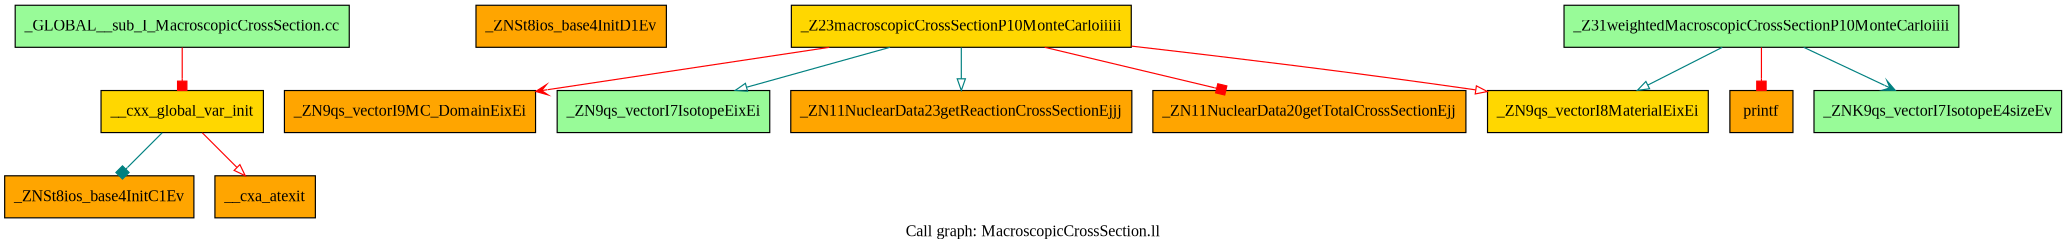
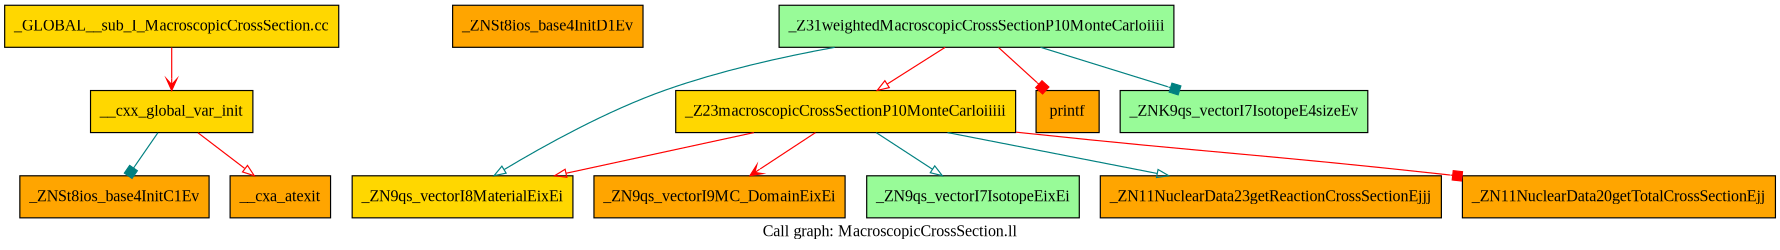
(182, 26) -> (172, 26)
(182, 63) -> (172, 63)
none -> (916, 66)
(1844, 66) -> (1104, 67)
